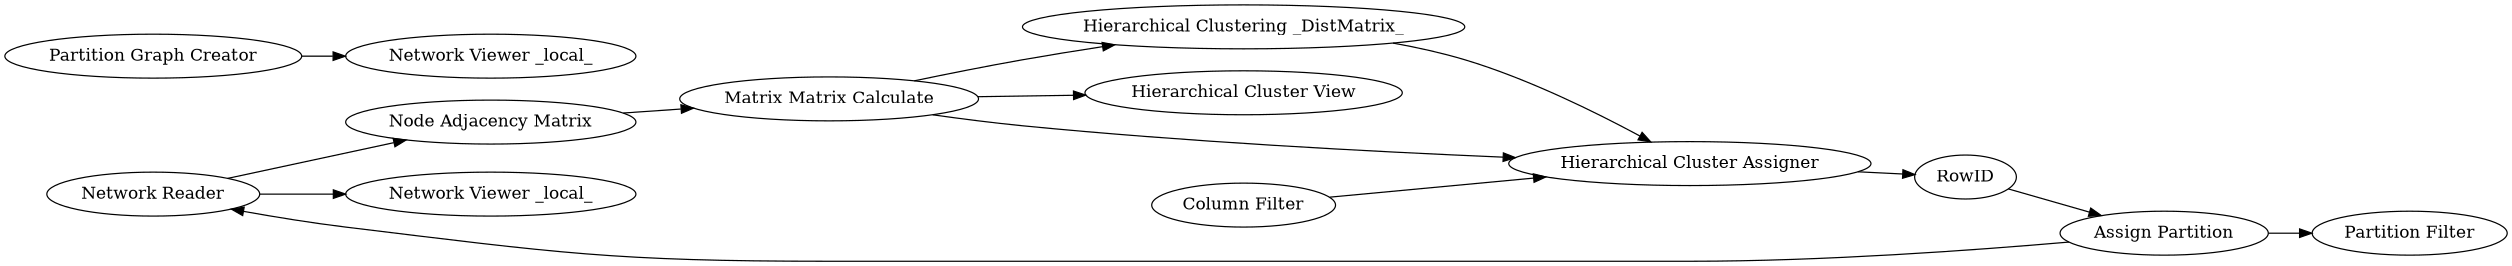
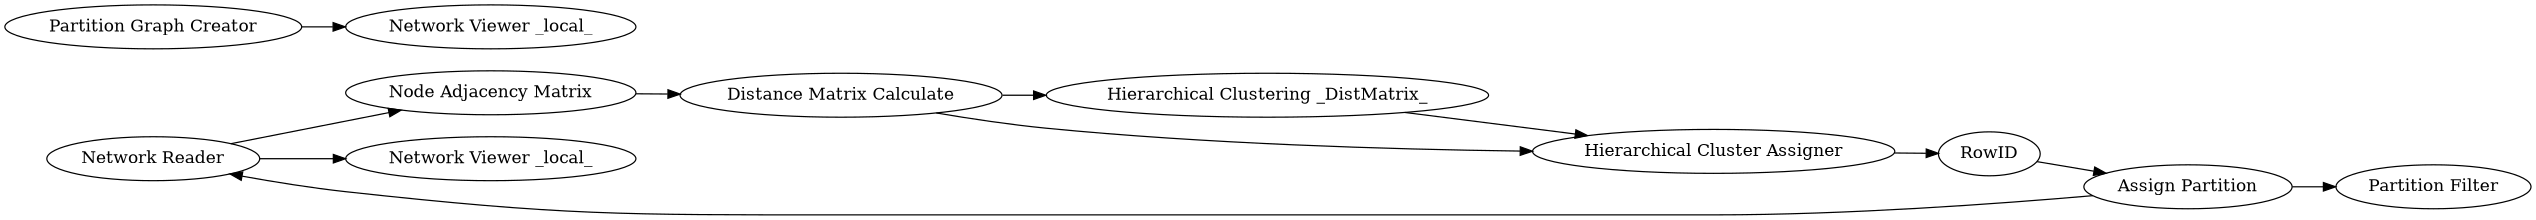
(1244, 93) -> none
(829, 99) -> (841, 95)
(1244, 205) -> none
